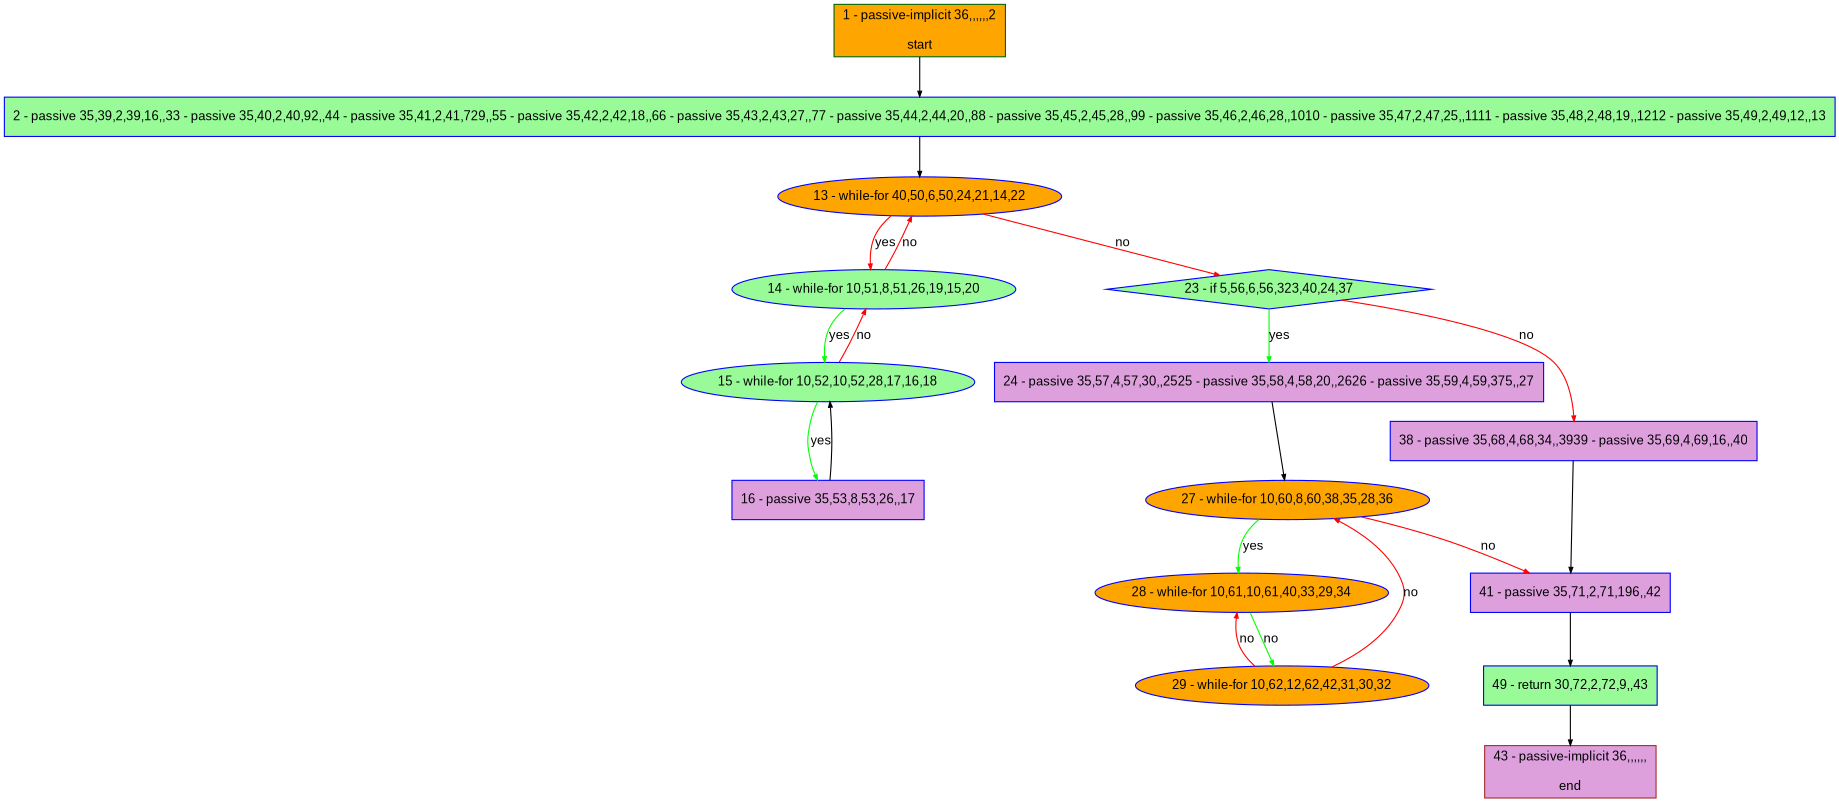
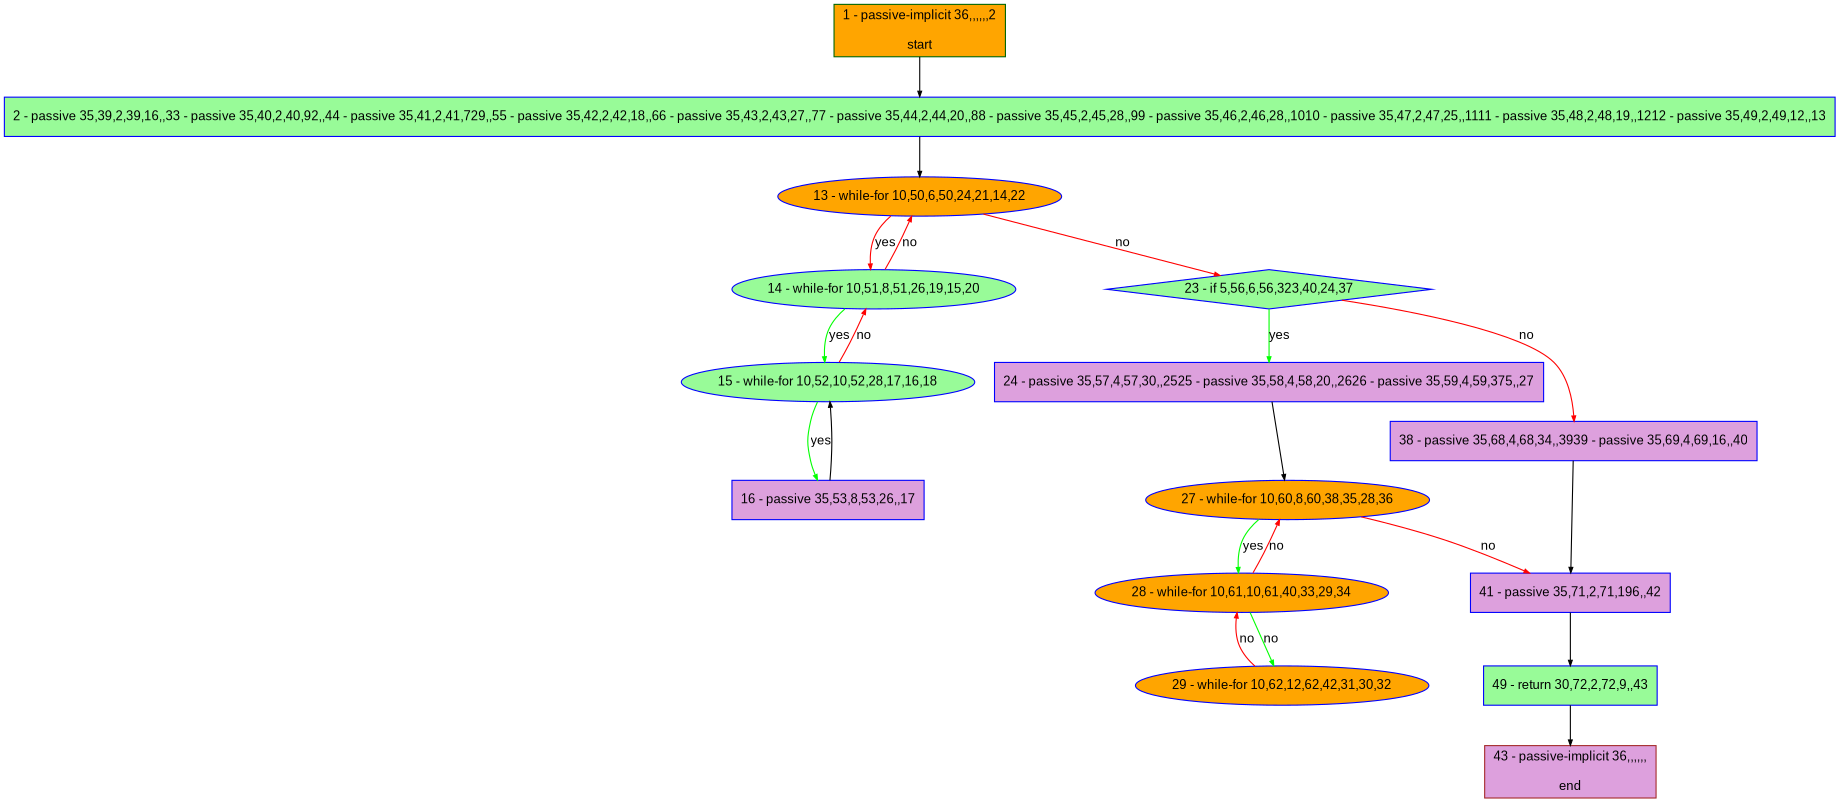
(920, 196) -> (920, 196)
(1404, 596) -> (1266, 549)
